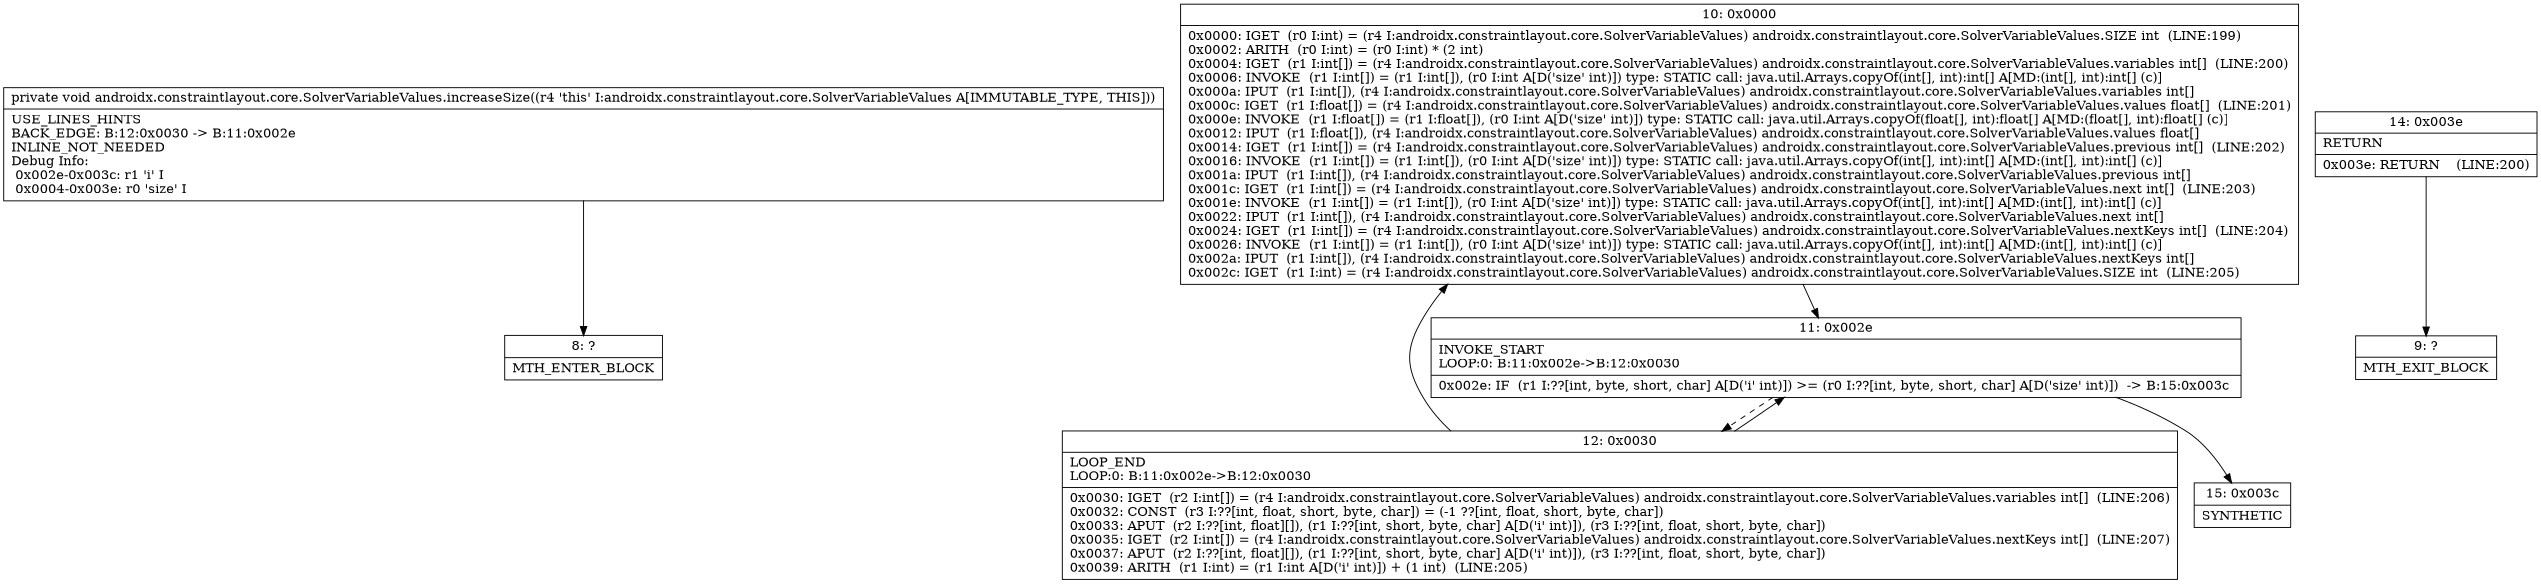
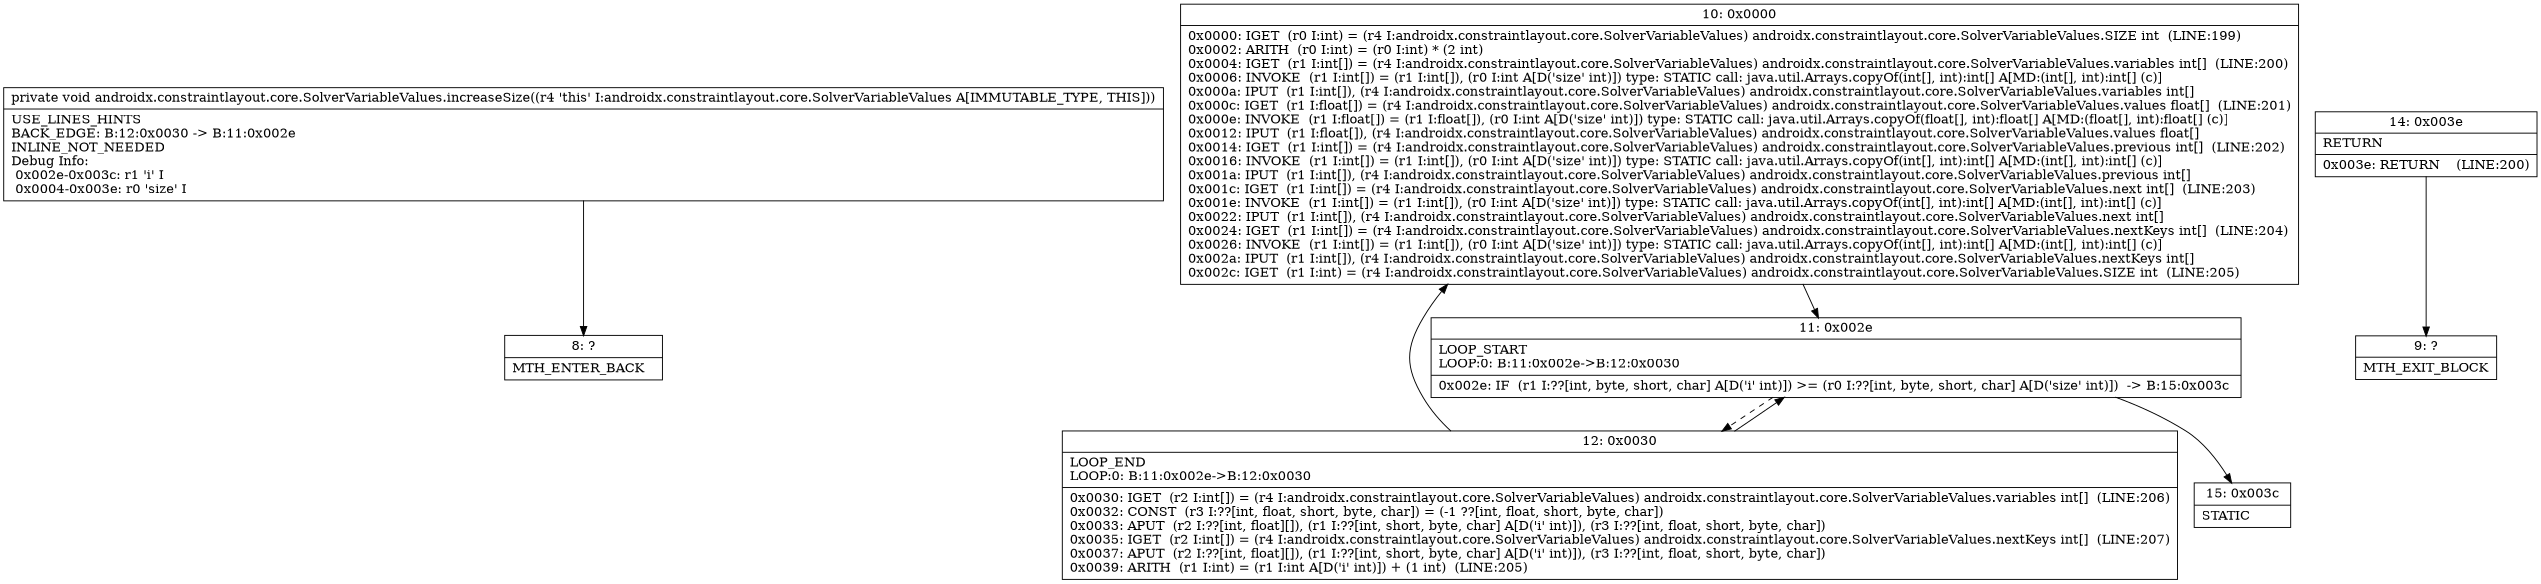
(1491, 350) -> (1483, 350)
(584, 368) -> (578, 368)
(2242, 516) -> (2226, 516)
